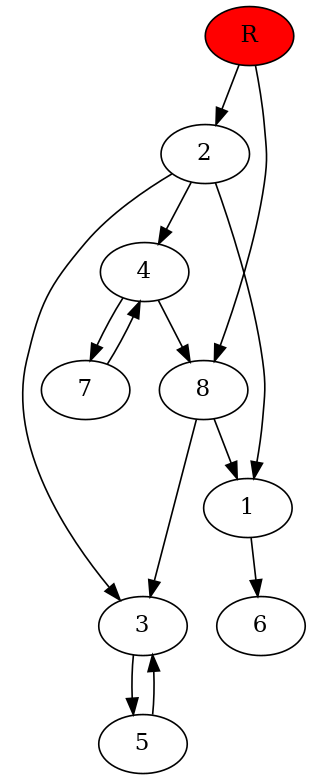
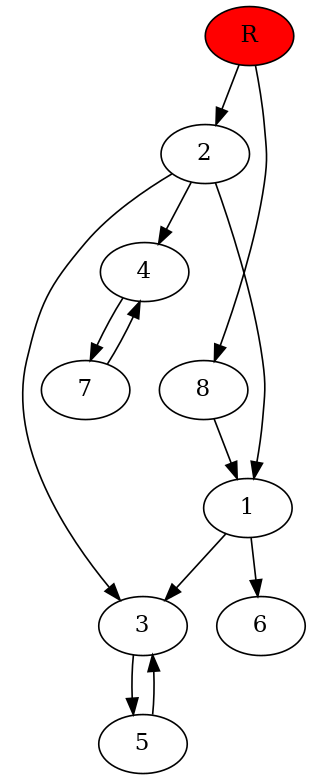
(170, 324) -> none
(175, 500) -> (201, 561)
